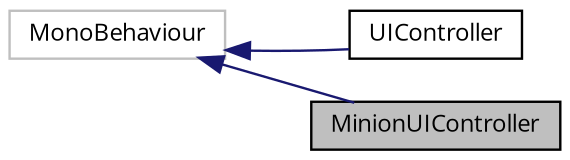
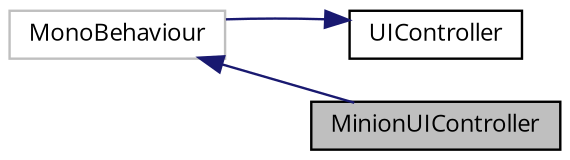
(300, 51) -> (275, 19)
